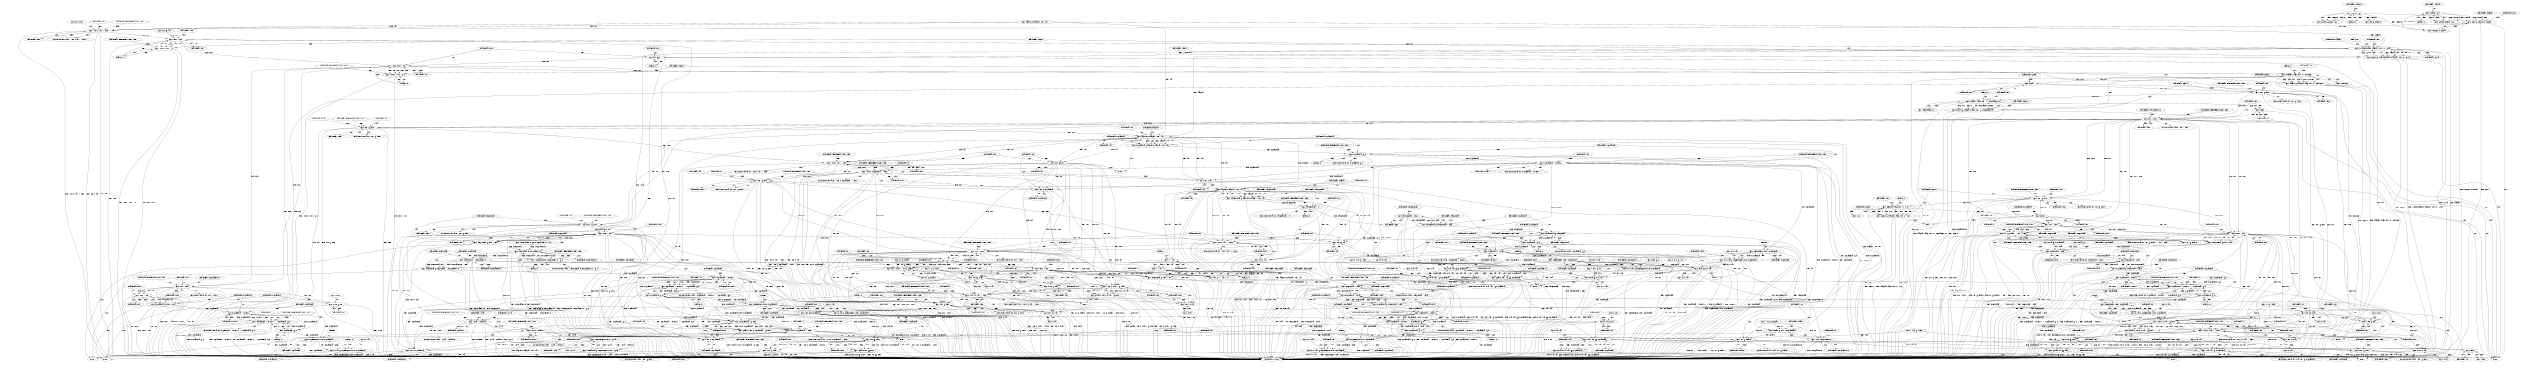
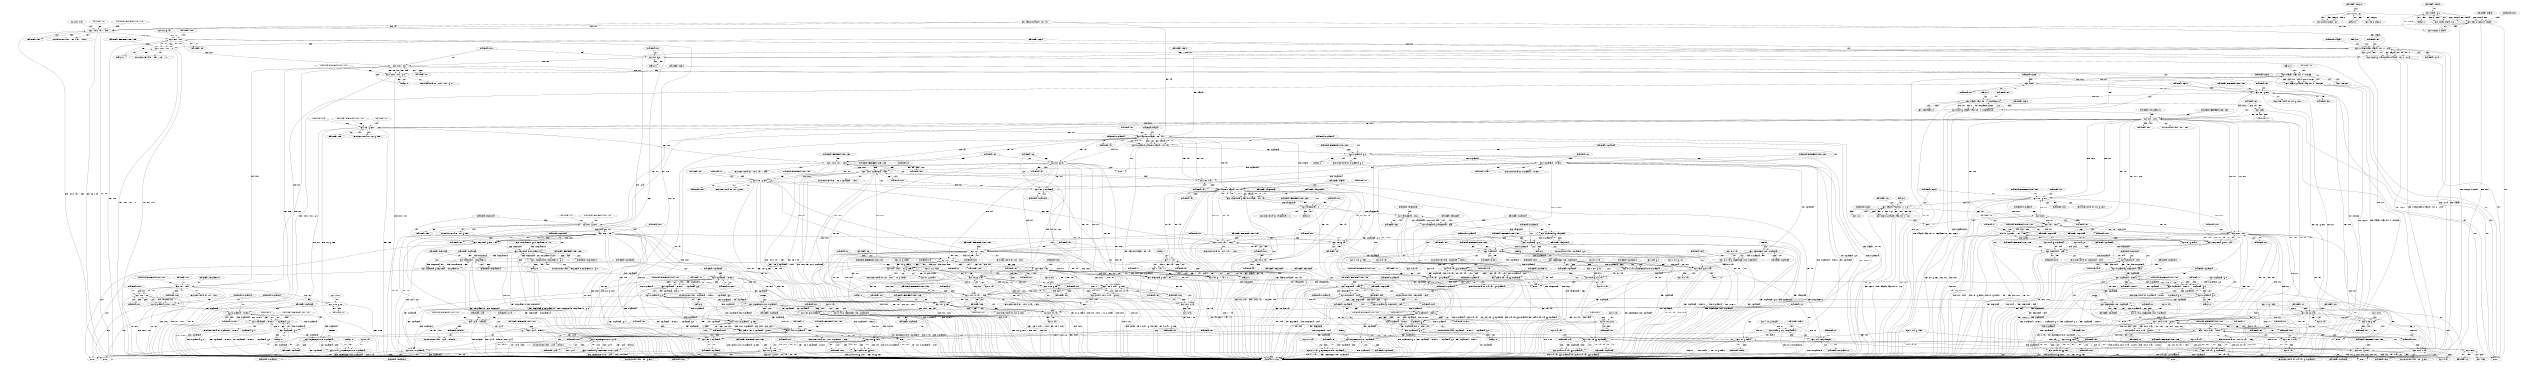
(2344, 19) -> none
(2391, 24) -> none
none -> (151, 57)
none -> (436, 84)
(1346, 221) -> (1358, 212)
(2148, 243) -> none
(1514, 266) -> none
none -> (887, 278)
(1228, 313) -> (1228, 313)
(774, 316) -> none
(460, 326) -> (460, 326)
(465, 326) -> (449, 335)
(529, 340) -> none
(1821, 340) -> (1821, 340)
(1773, 351) -> none
(514, 355) -> (489, 353)
(872, 358) -> (1200, 289)
